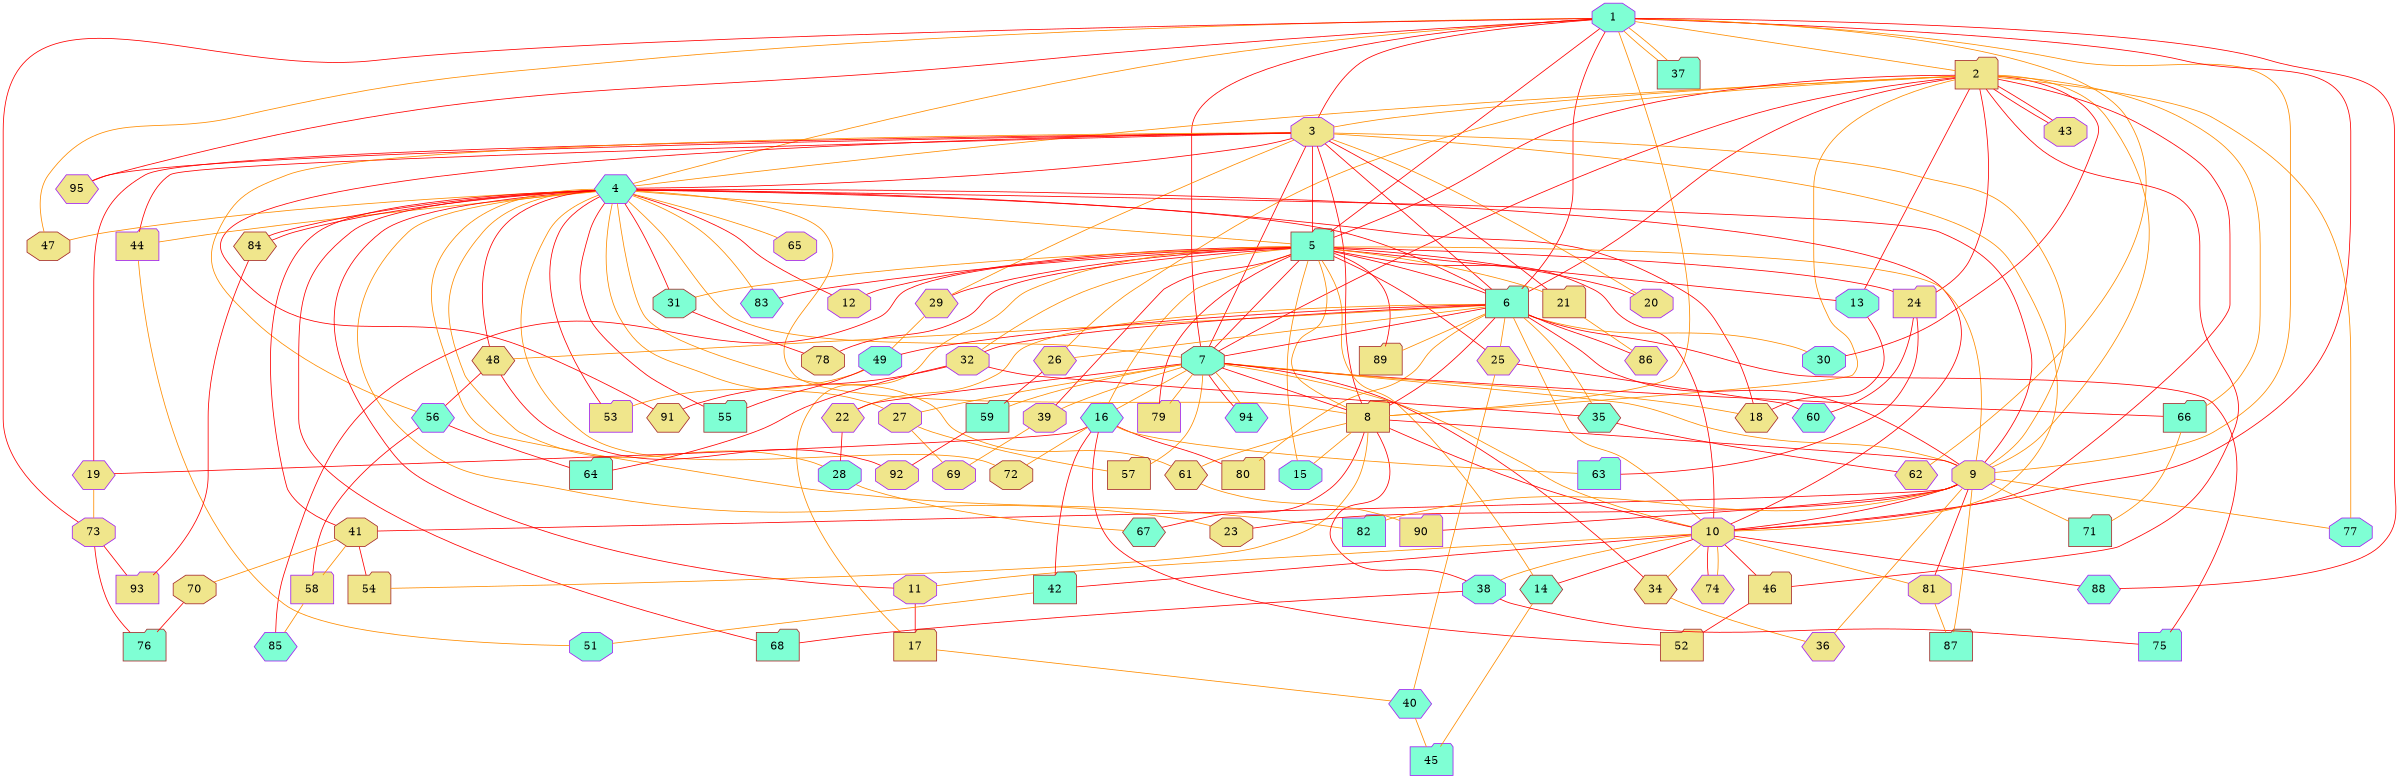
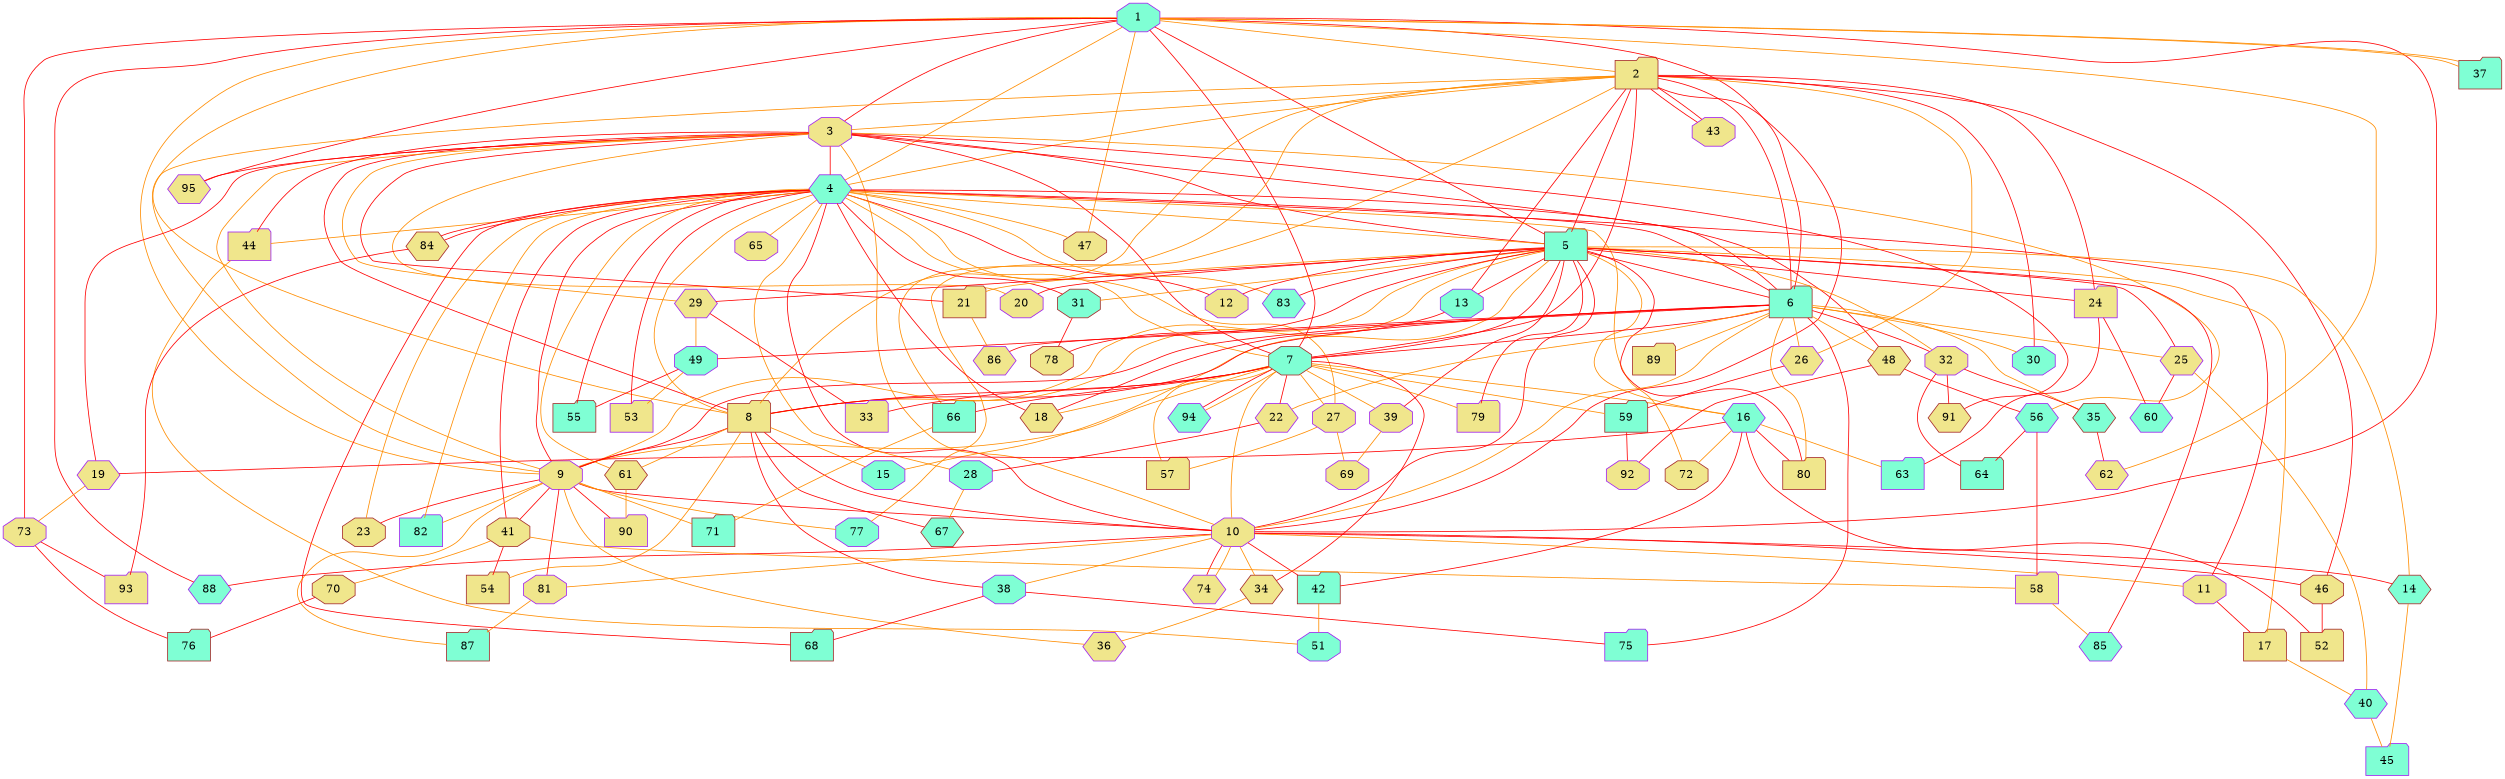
(1383, 288) -> (1653, 393)
none -> (867, 418)
(1770, 589) -> (2322, 589)
